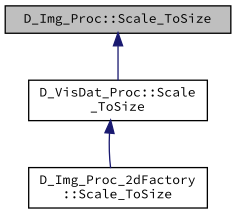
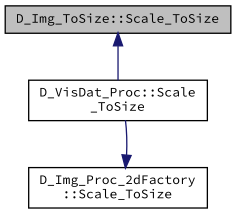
(118, 20) -> (118, 20)
(109, 151) -> (127, 138)
